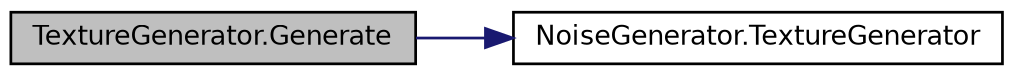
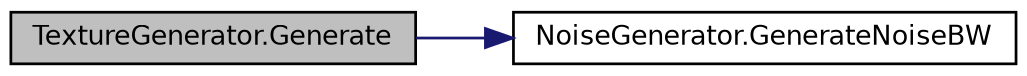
(758, 38) -> (765, 38)
